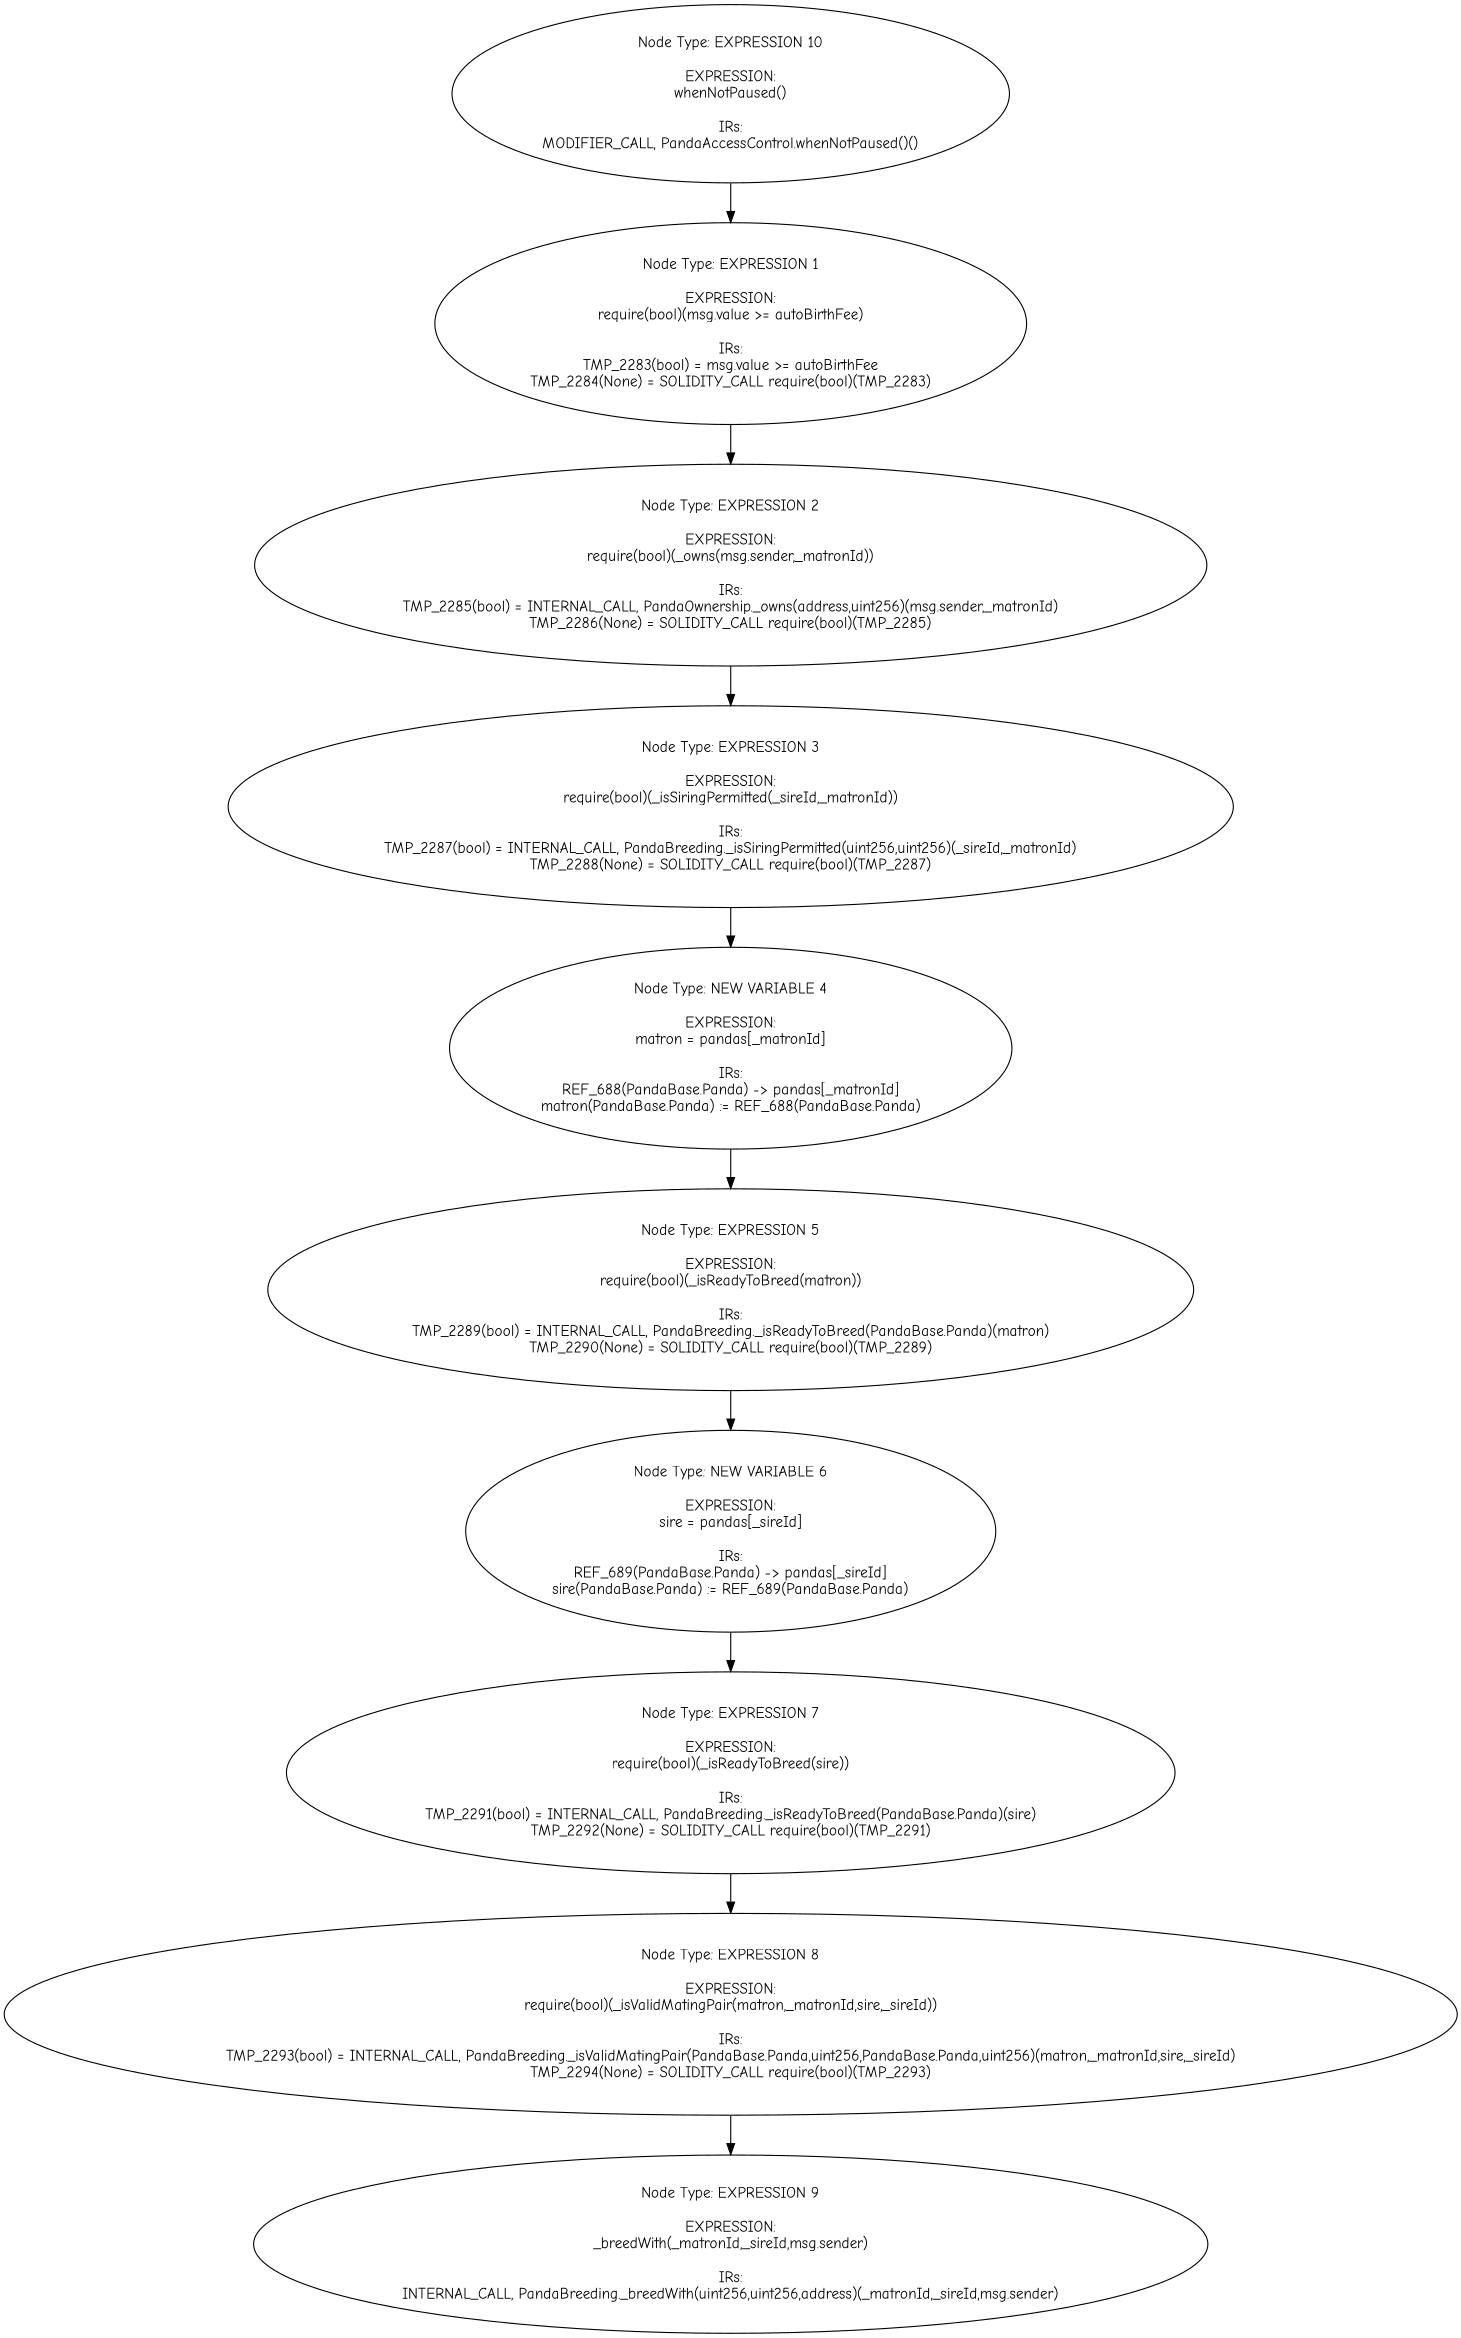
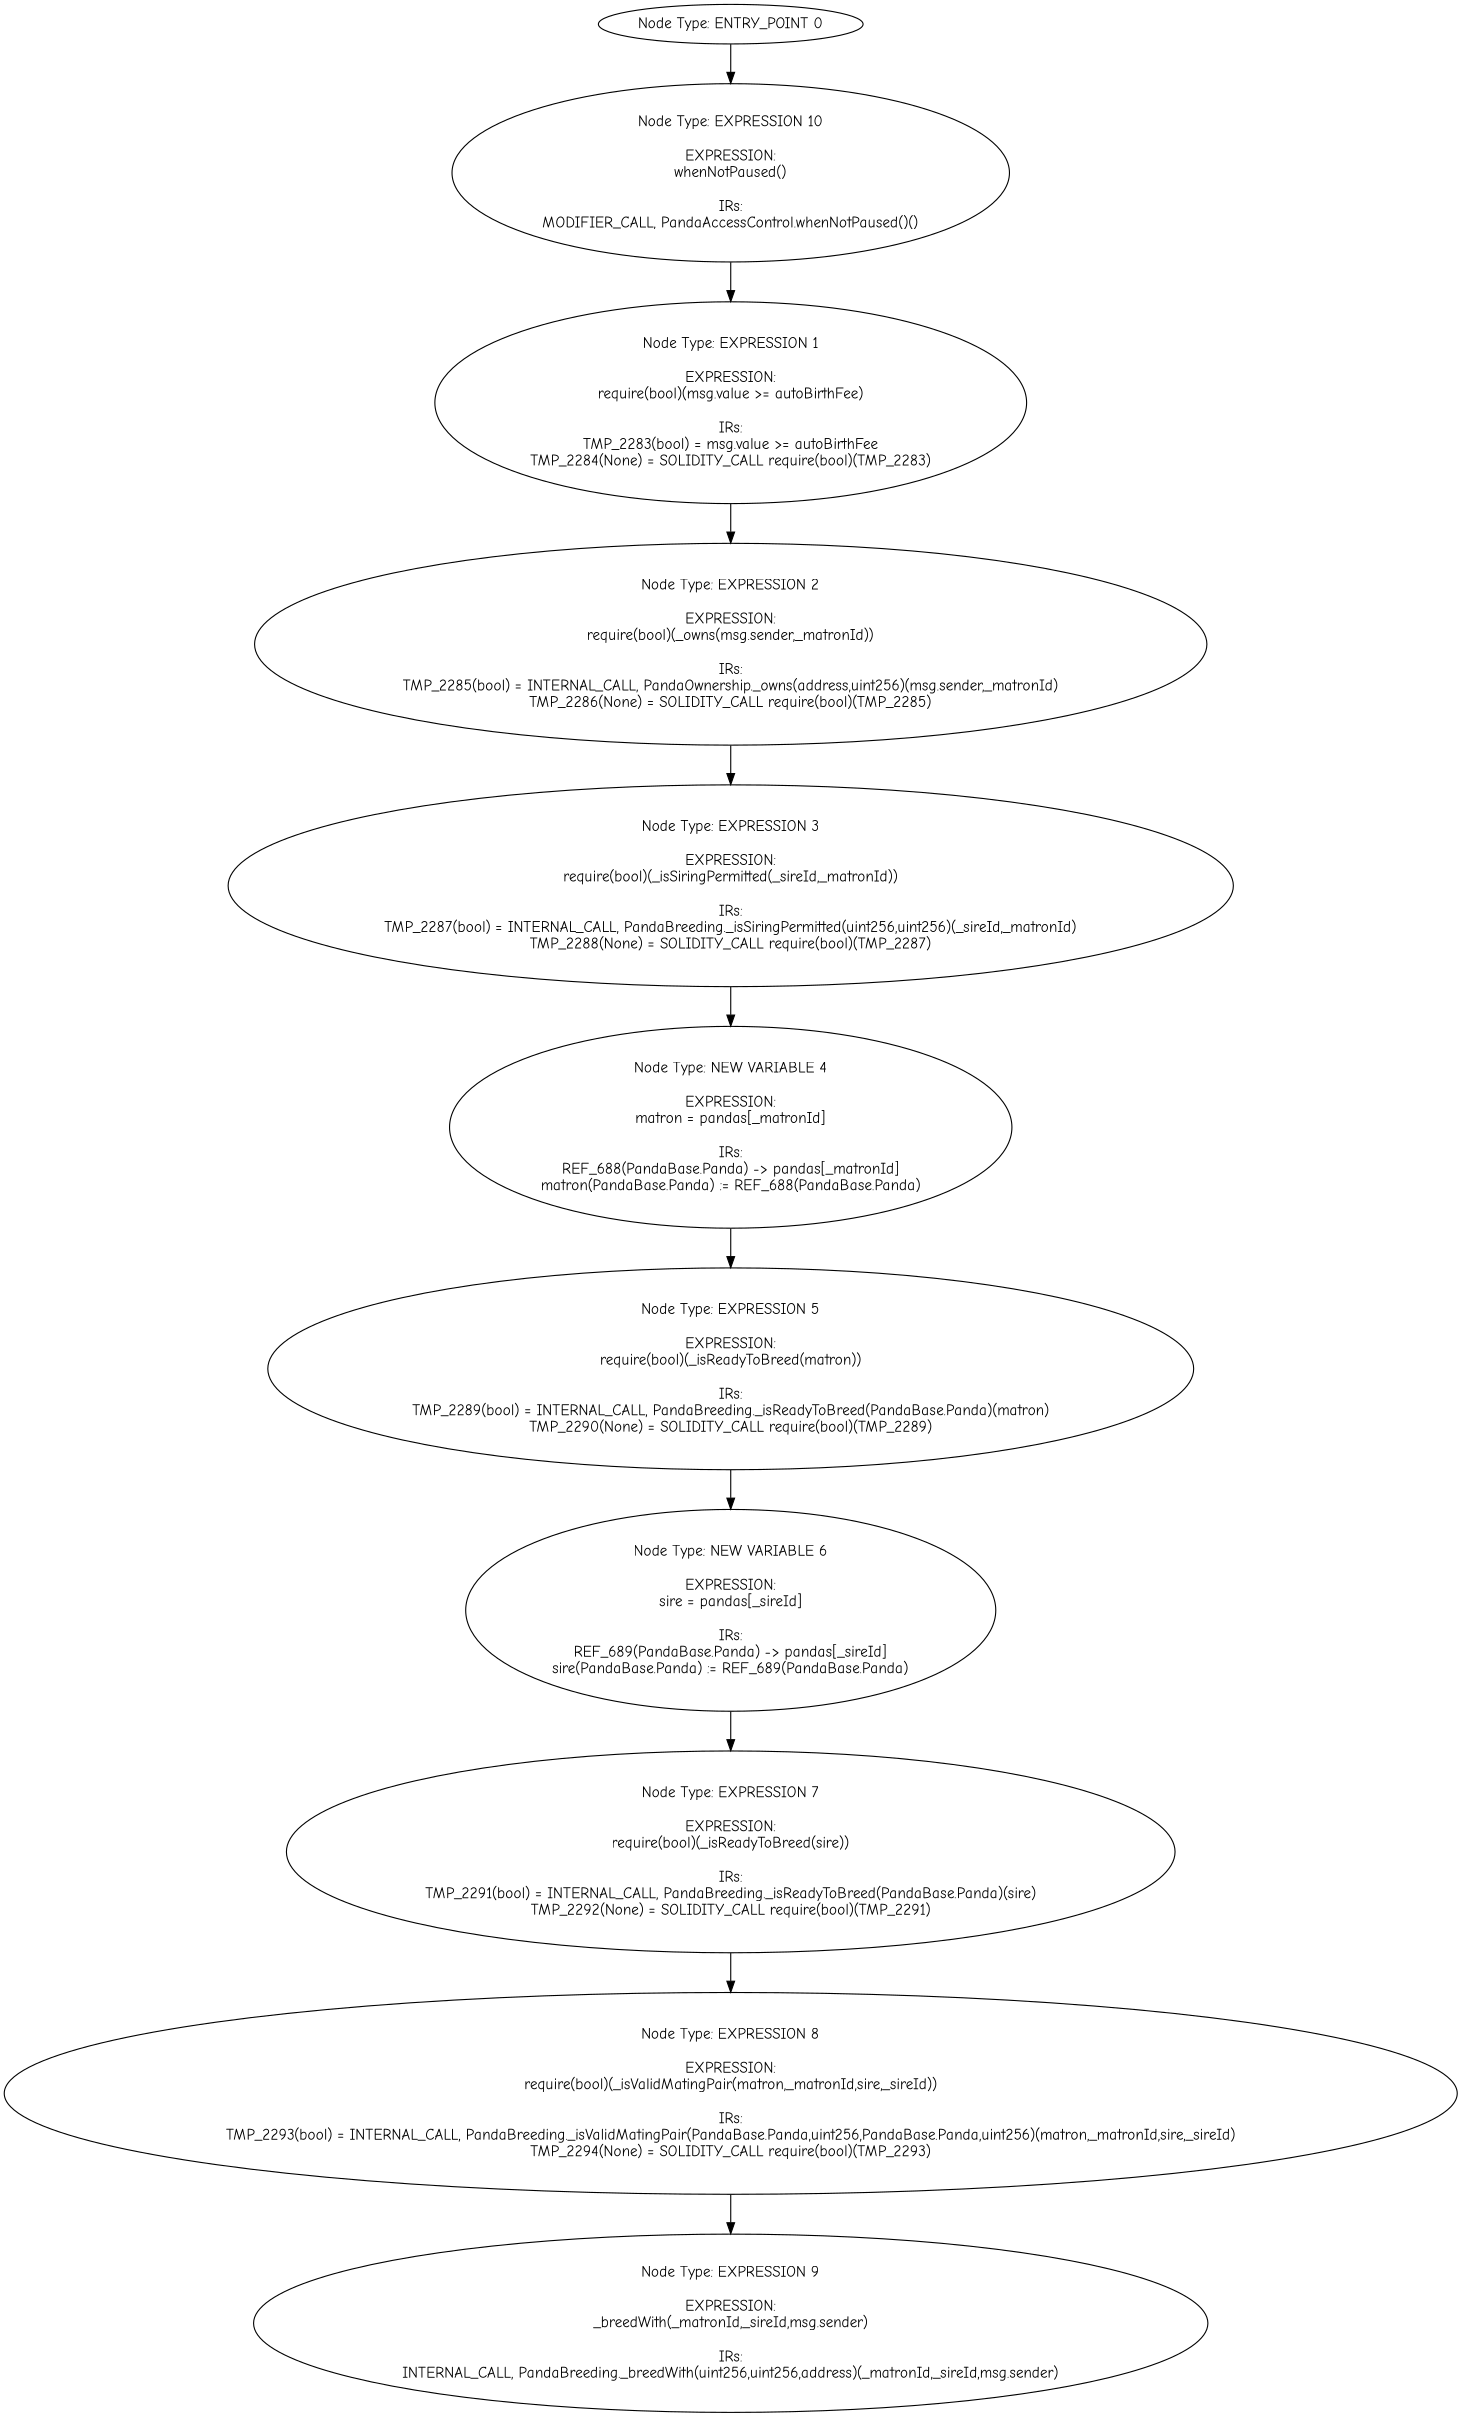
none -> (731, 24)
